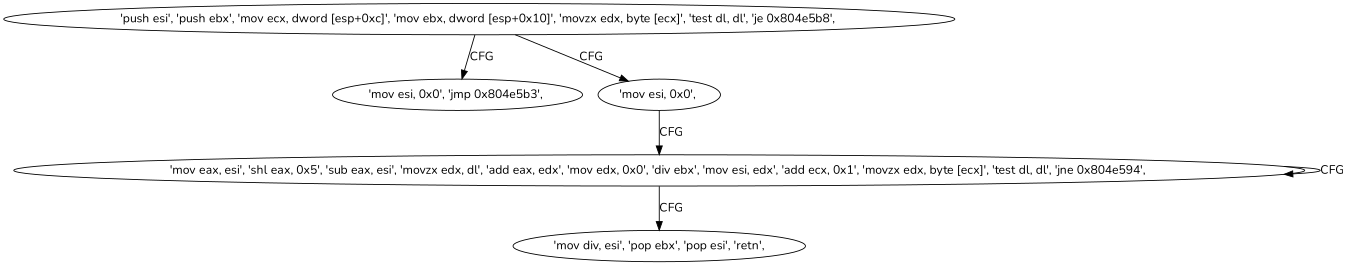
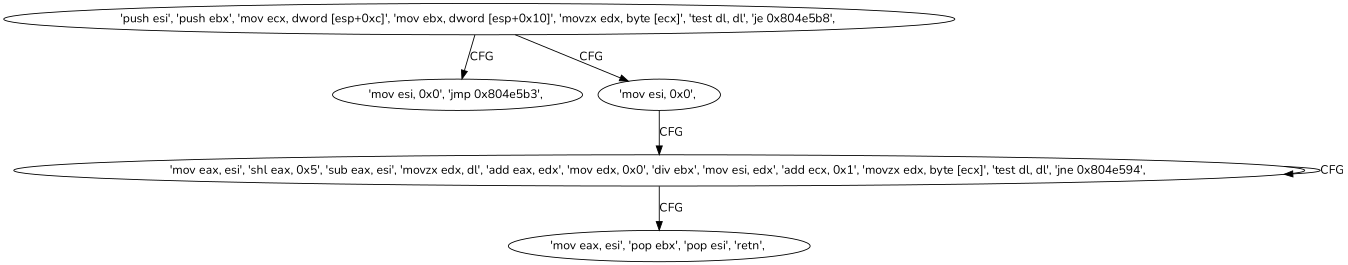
(659, 246) -> (659, 246)
